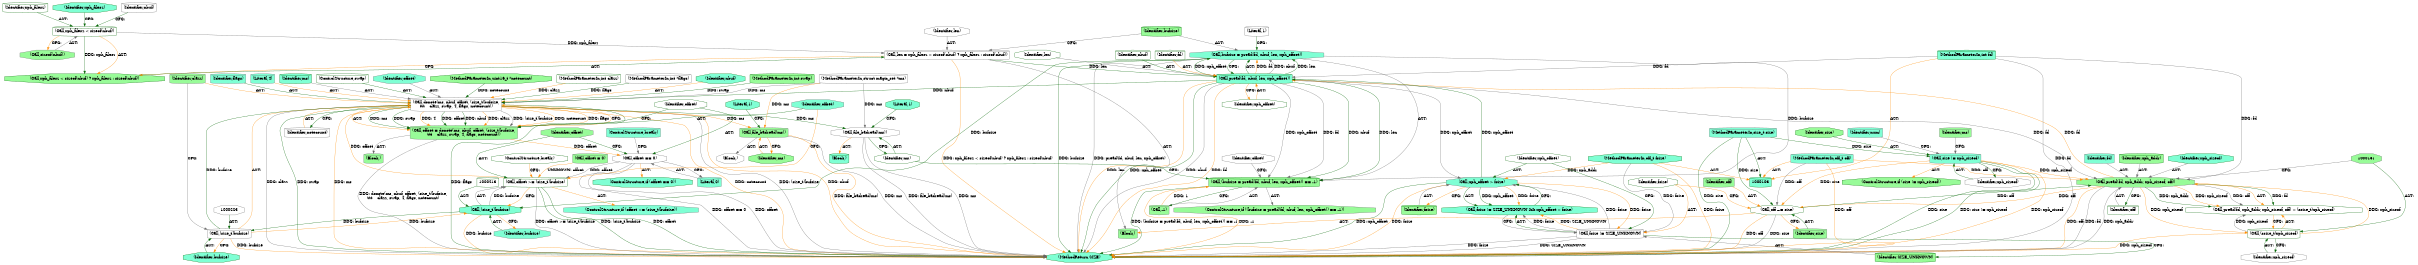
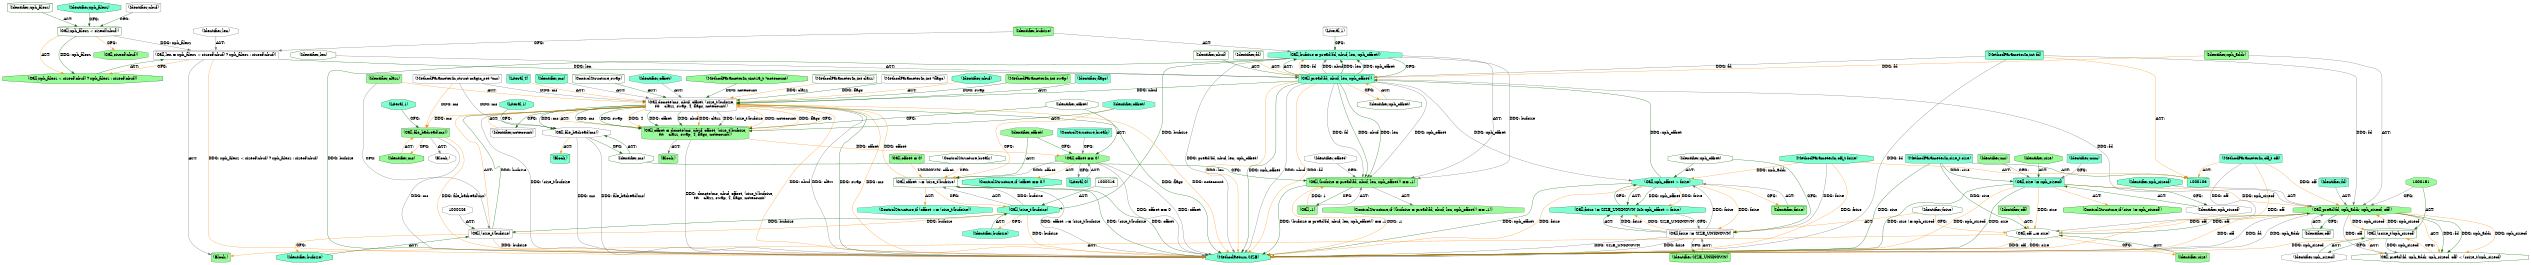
(65, 44) -> none
(1717, 88) -> (1791, 67)
(640, 159) -> (1082, 159)
